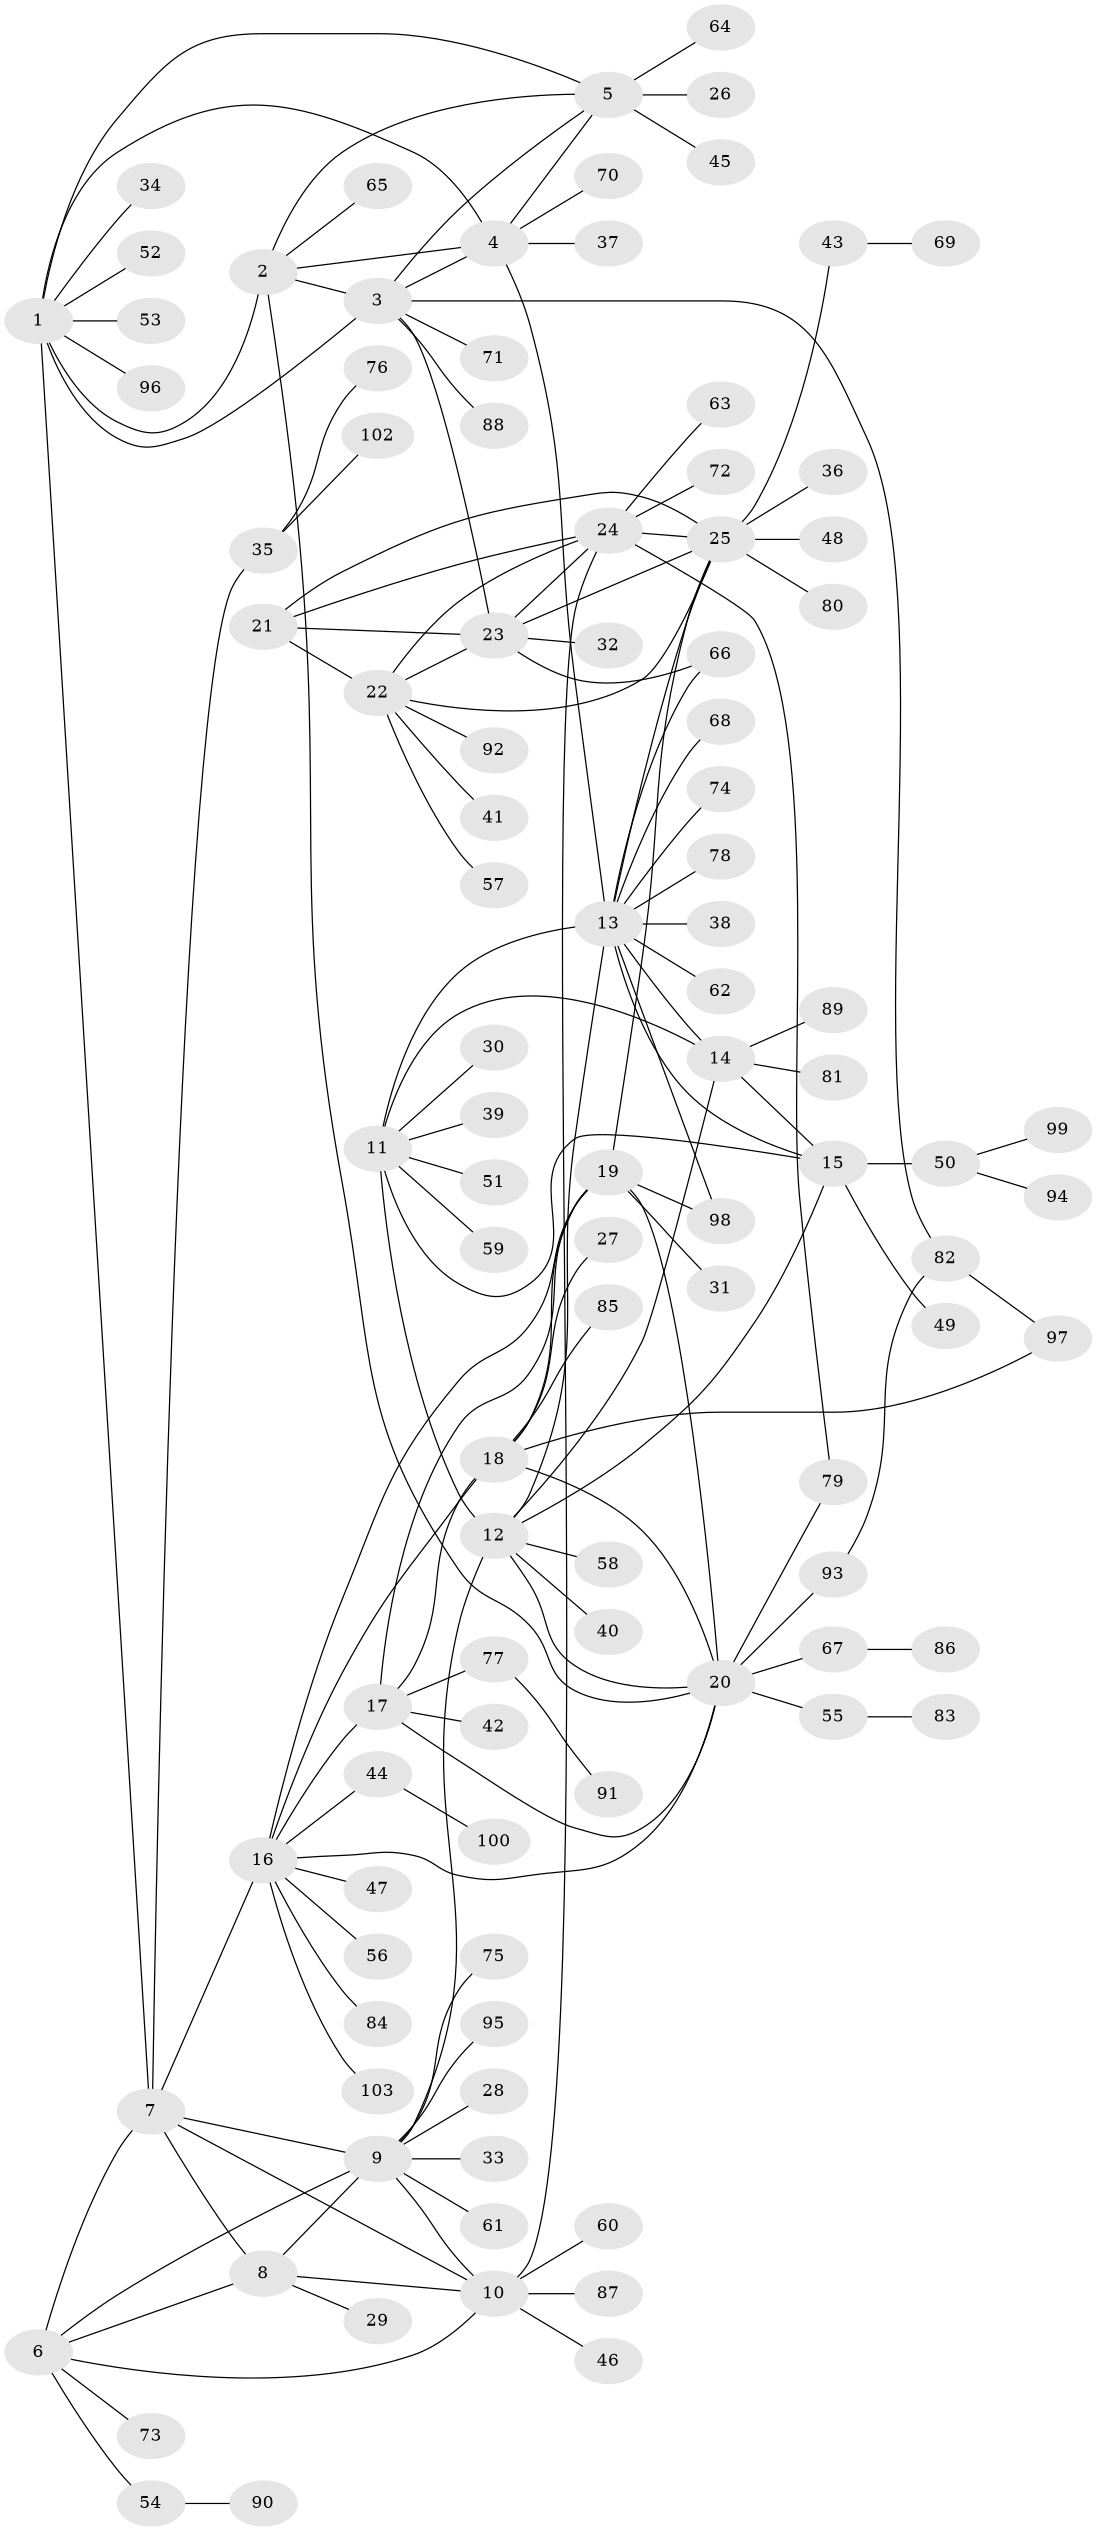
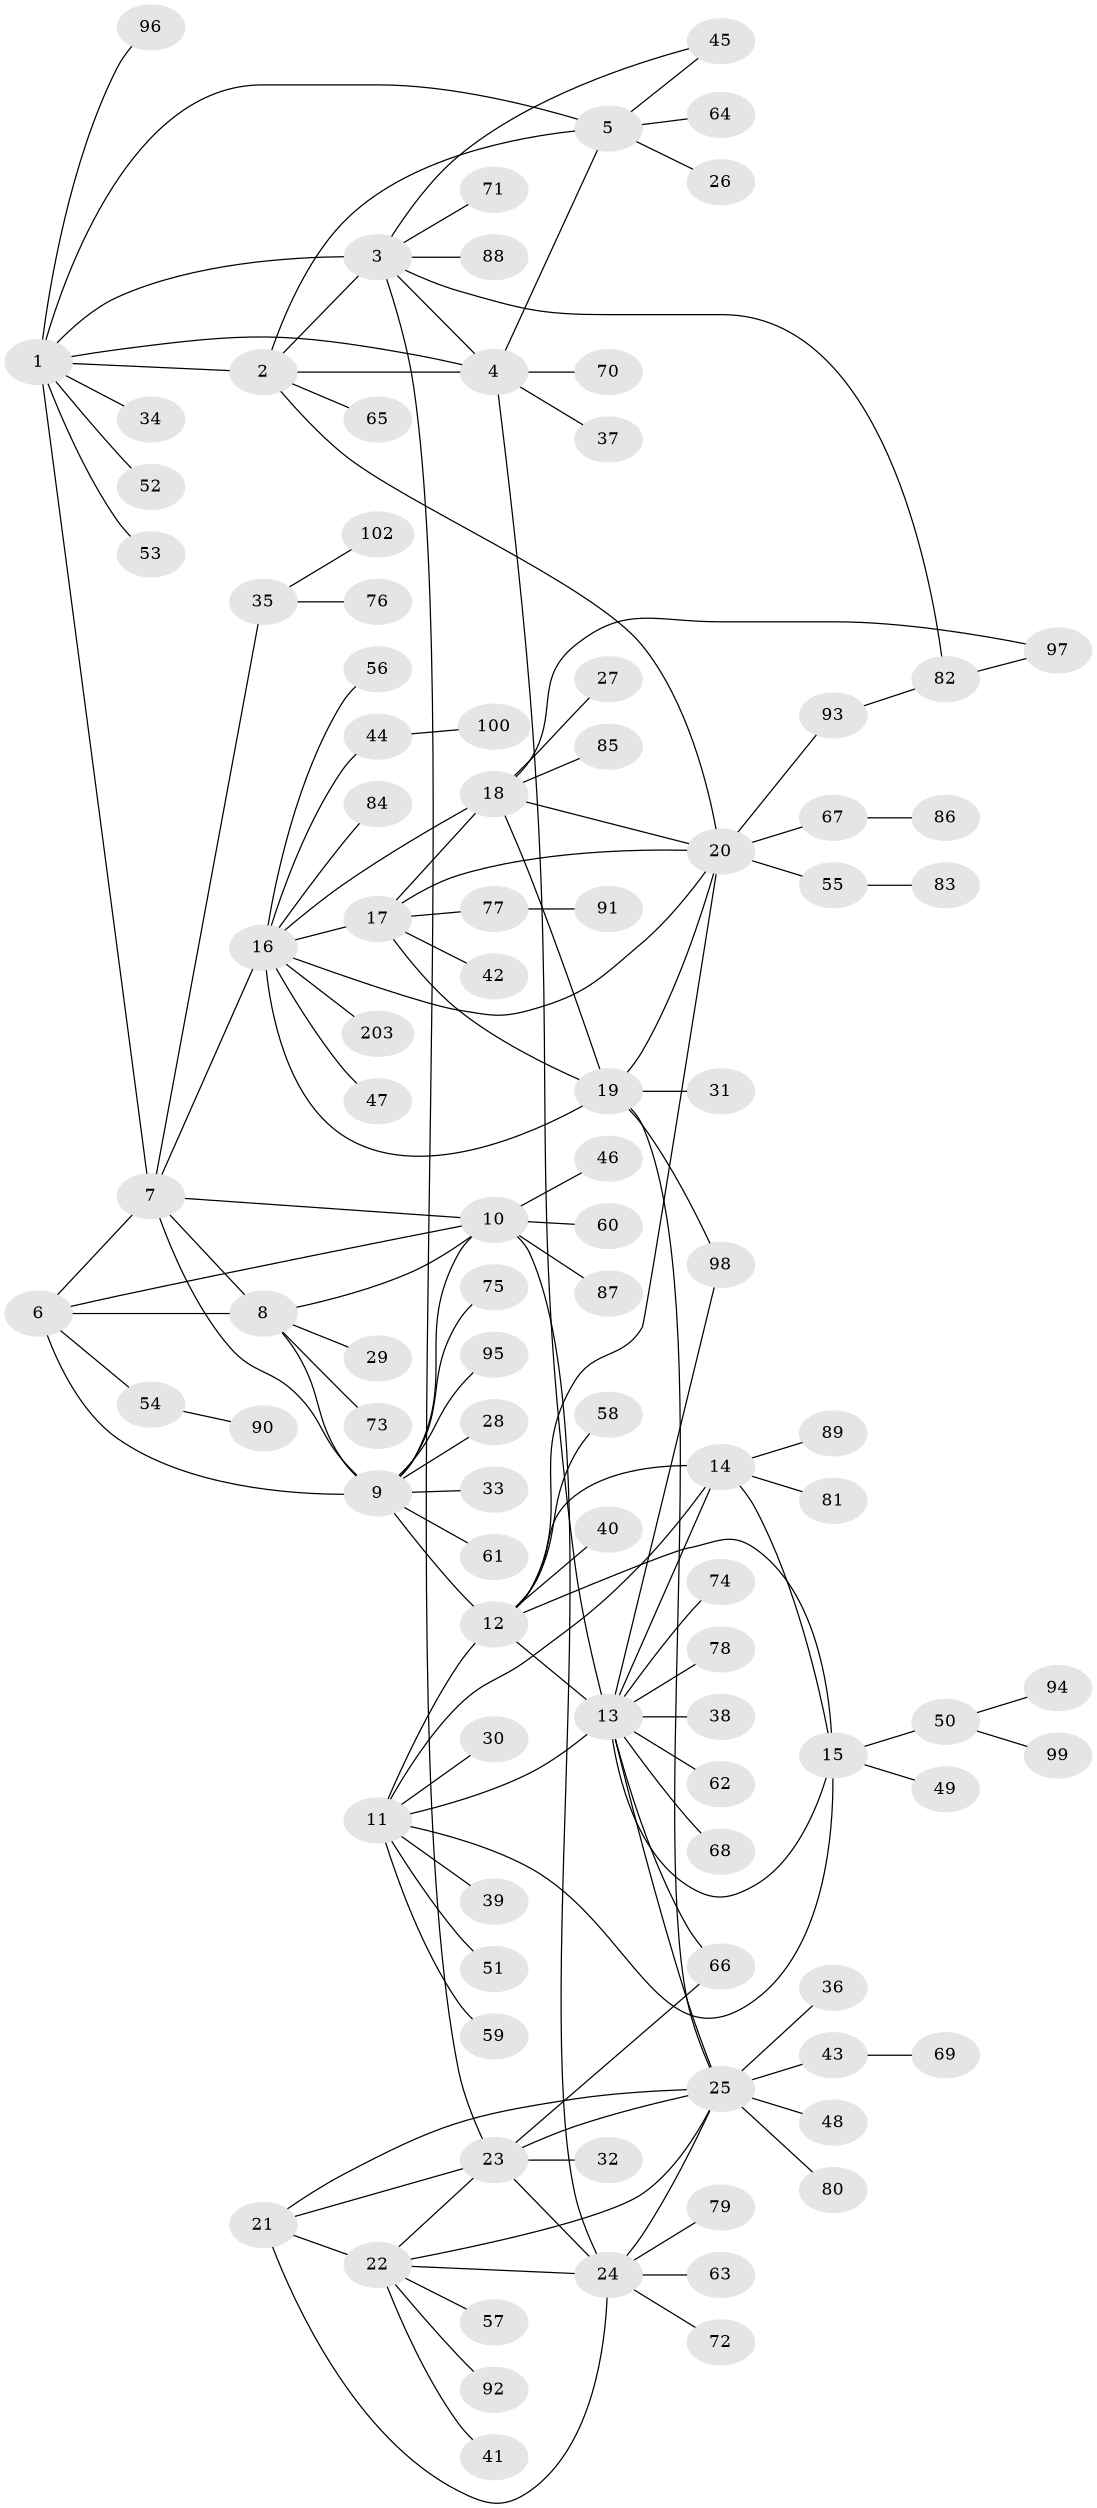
(482, 188) -> (521, 114)
(777, 1582) -> none
(378, 2091) -> (378, 1034)
(95, 2394) -> (320, 1370)
